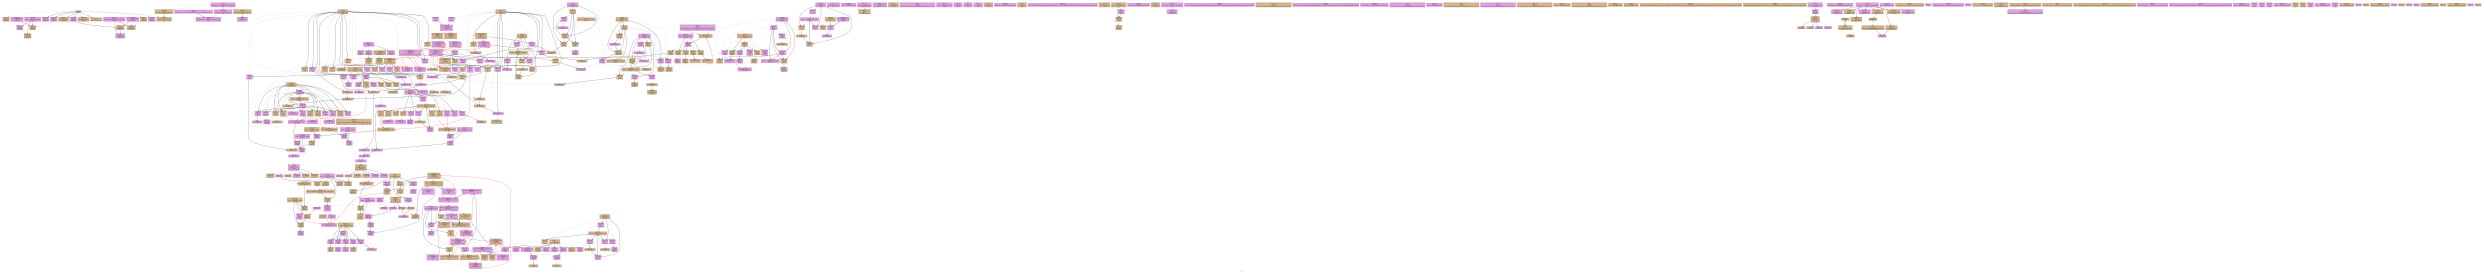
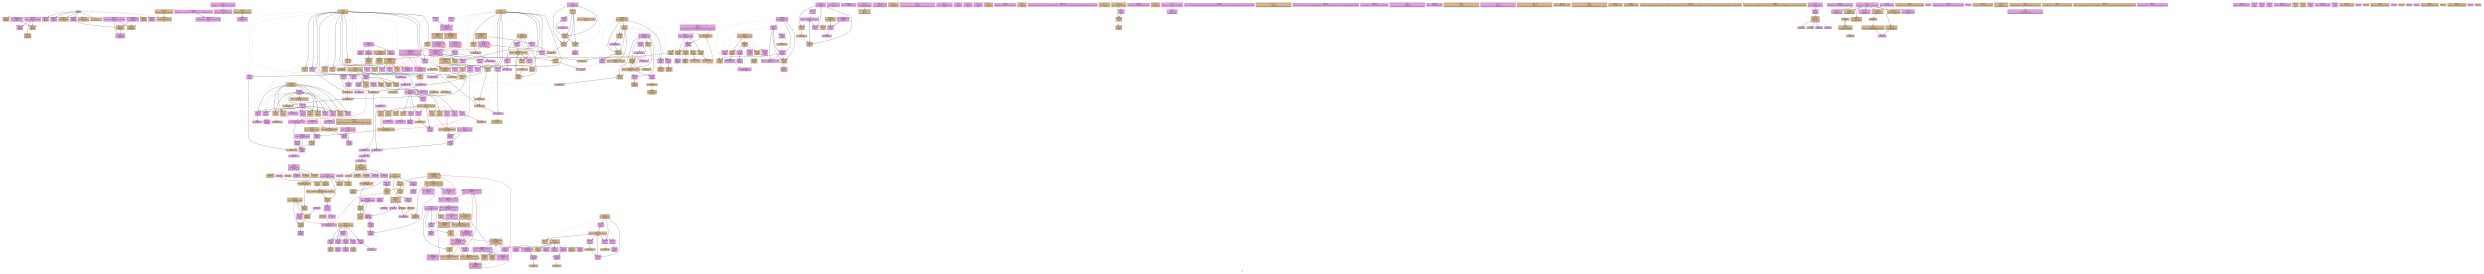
(2201, 5) -> none
